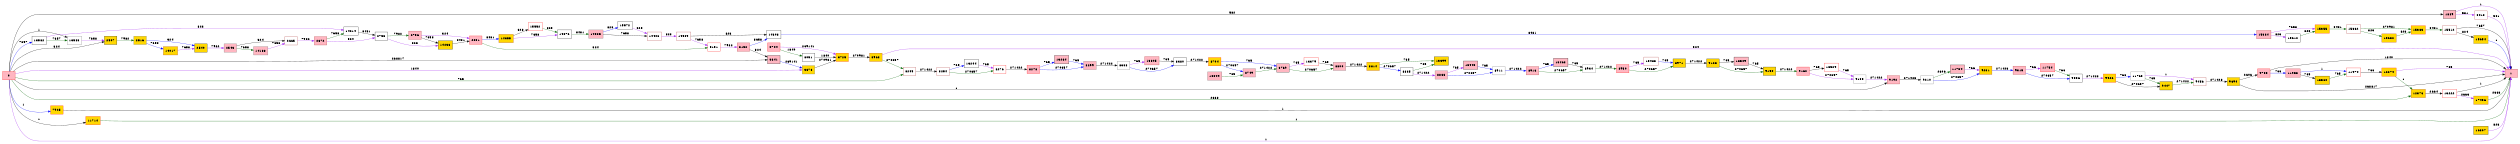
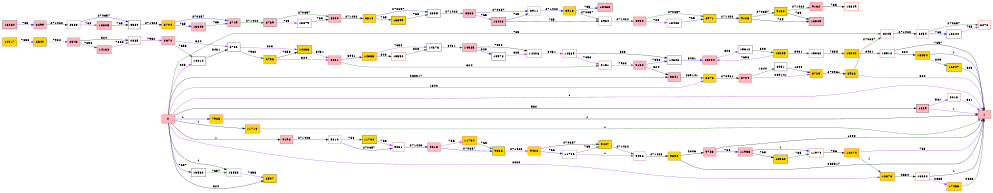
(2389, 27) -> (834, 52)
(194, 28) -> (174, 83)
(2292, 29) -> (747, 60)
(669, 34) -> (552, 52)
(415, 35) -> (270, 59)
(2389, 38) -> none
(140, 40) -> none
(758, 40) -> (657, 60)
(460, 43) -> (319, 55)
none -> (937, 63)
(1248, 63) -> (182, 26)
(790, 64) -> (691, 78)
(824, 64) -> (726, 78)
(1574, 65) -> (551, 21)
(1755, 66) -> (797, 16)
(1423, 68) -> (416, 17)
(2048, 68) -> (469, 141)
(1033, 69) -> none
(1957, 69) -> (369, 140)
(1986, 70) -> (398, 147)
(1532, 71) -> (570, 11)
(1942, 72) -> (352, 138)
(2076, 78) -> (499, 151)
(1860, 79) -> none
(1206, 100) -> (519, 164)
(2503, 124) -> (978, 80)
